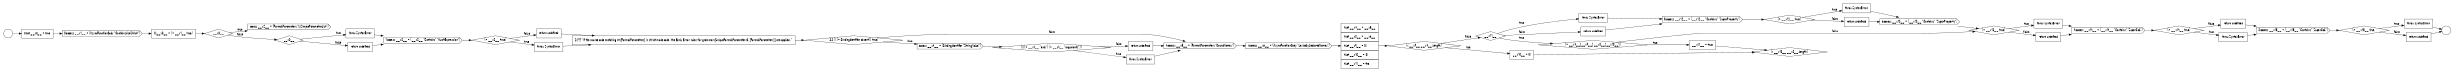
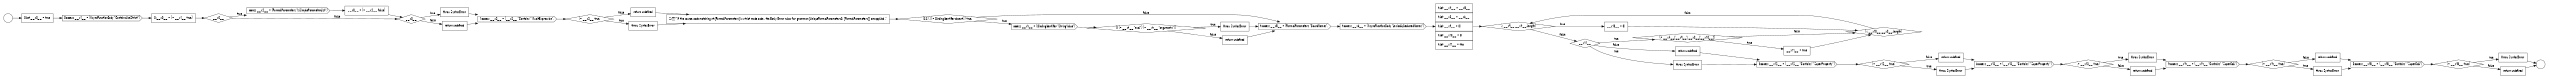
none -> (367, 10)
none -> (1703, 15)
(1794, 33) -> (1791, 35)
